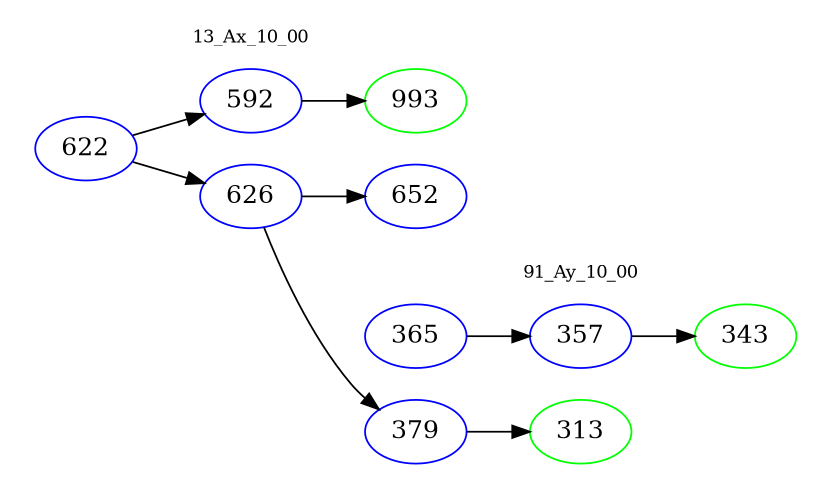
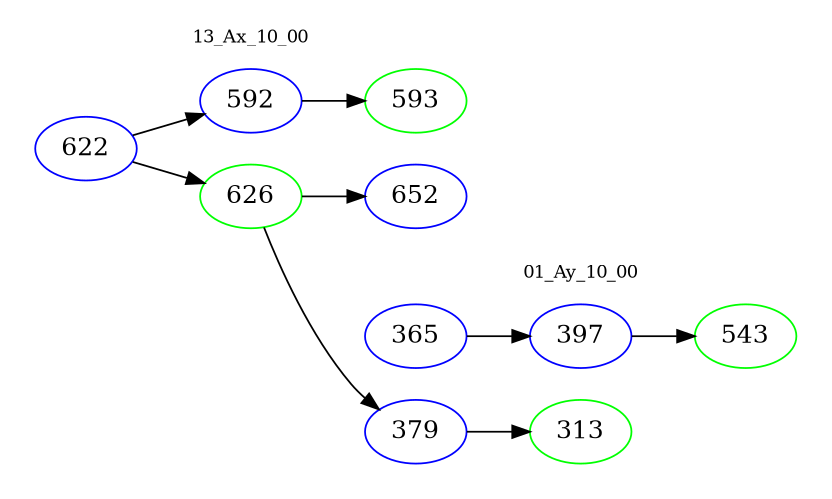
(416, 101) -> (416, 101)
(251, 196) -> (251, 196)
(581, 273) -> (581, 273)
(581, 336) -> (581, 336)
(746, 336) -> (746, 336)
